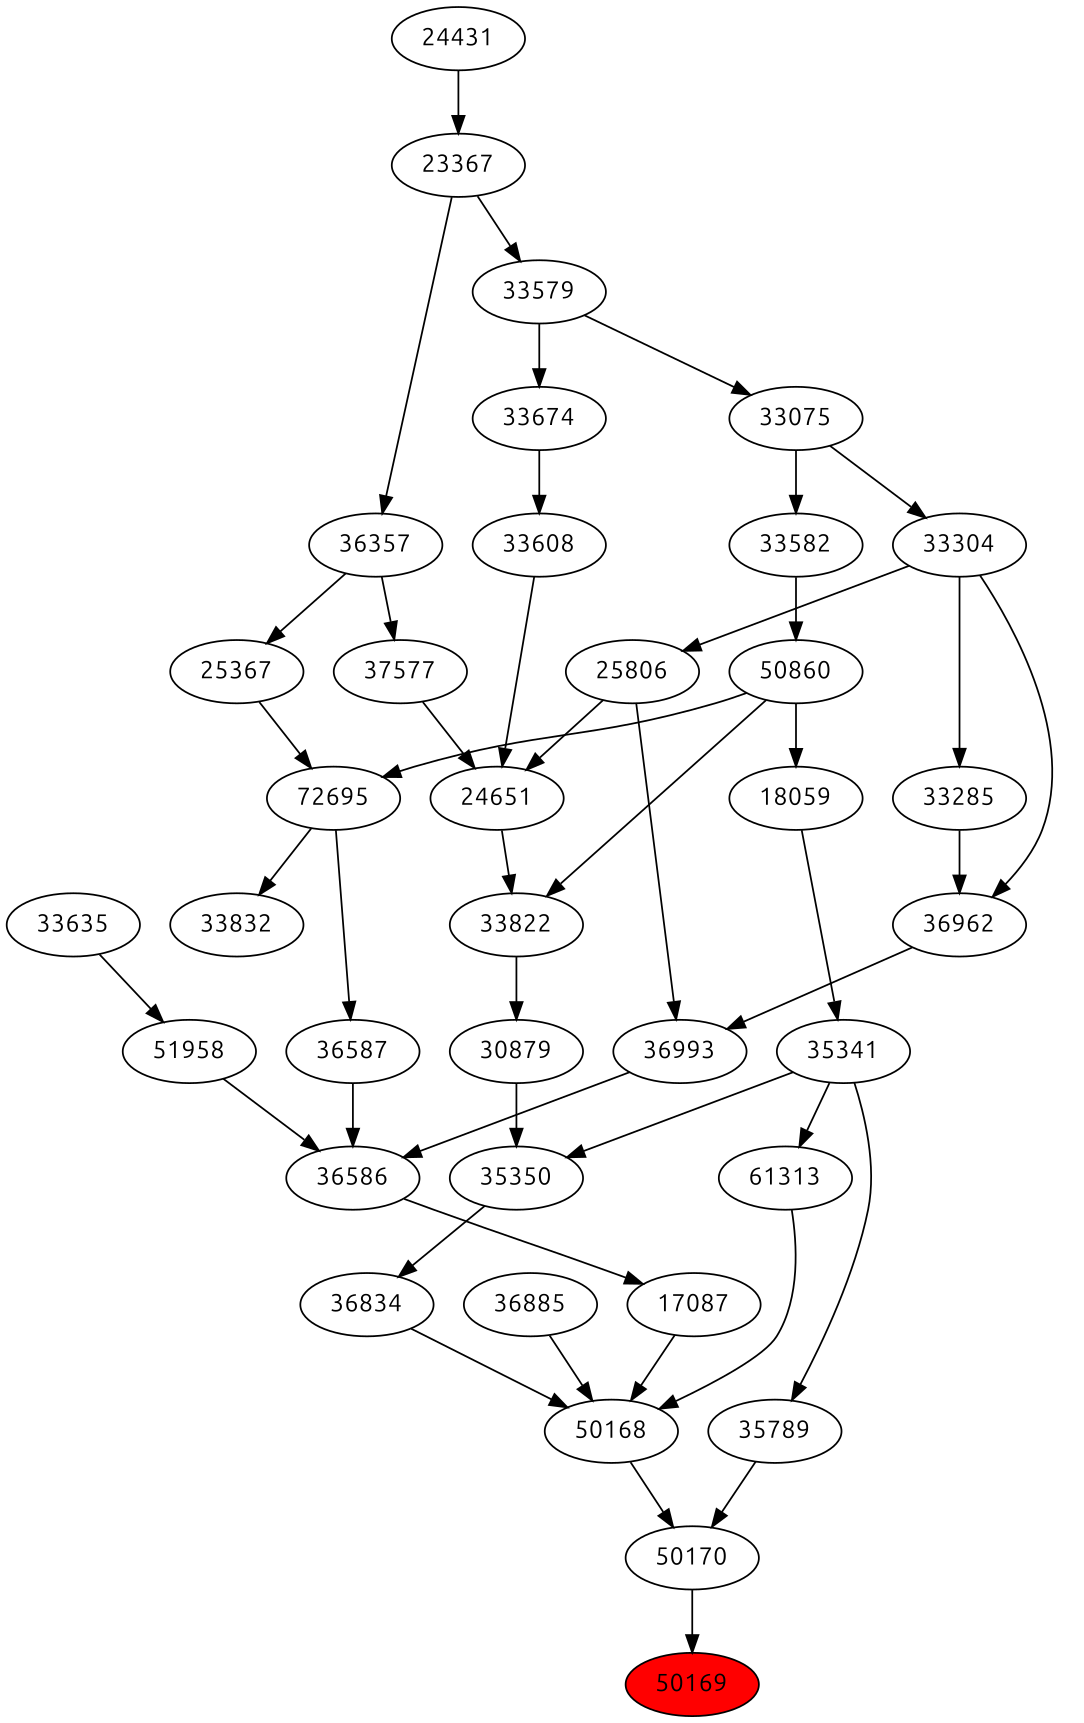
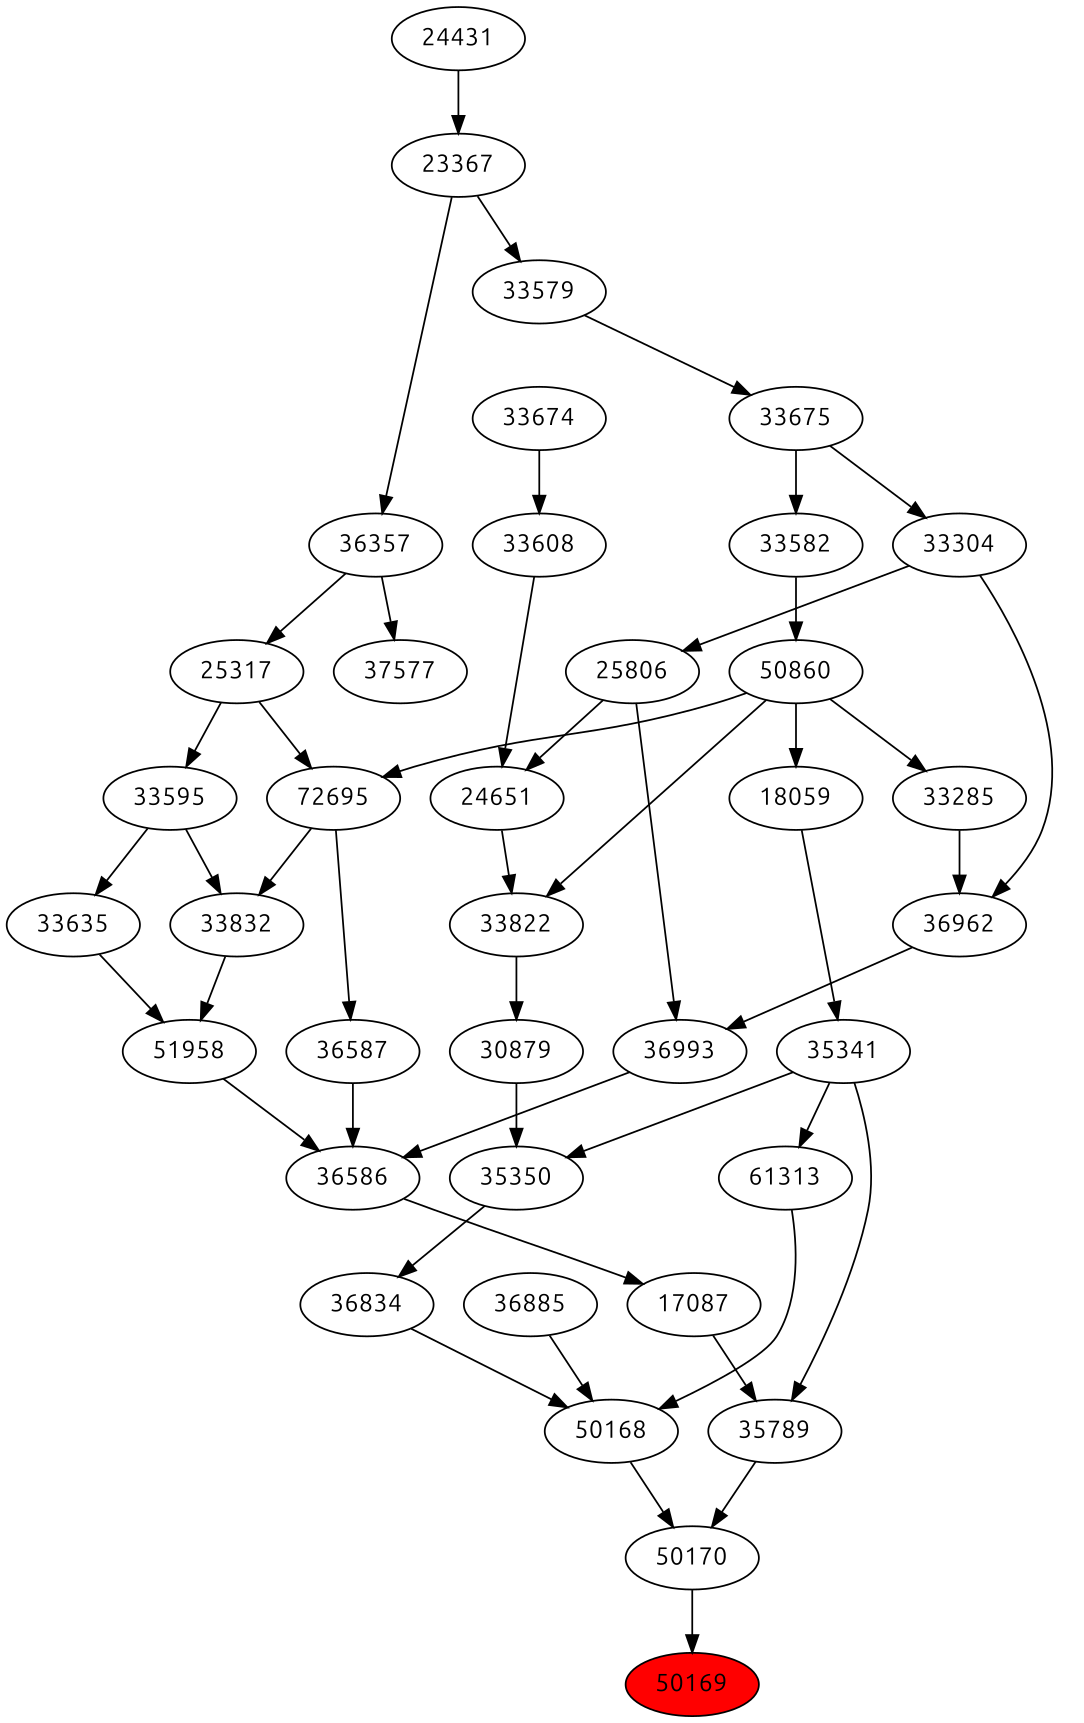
(539, 347) -> none
(796, 418) -> (796, 418)
(960, 663) -> (870, 729)
(237, 672) -> (237, 672)
(443, 728) -> none
none -> (170, 798)
none -> (216, 980)
(658, 1360) -> (730, 1361)
